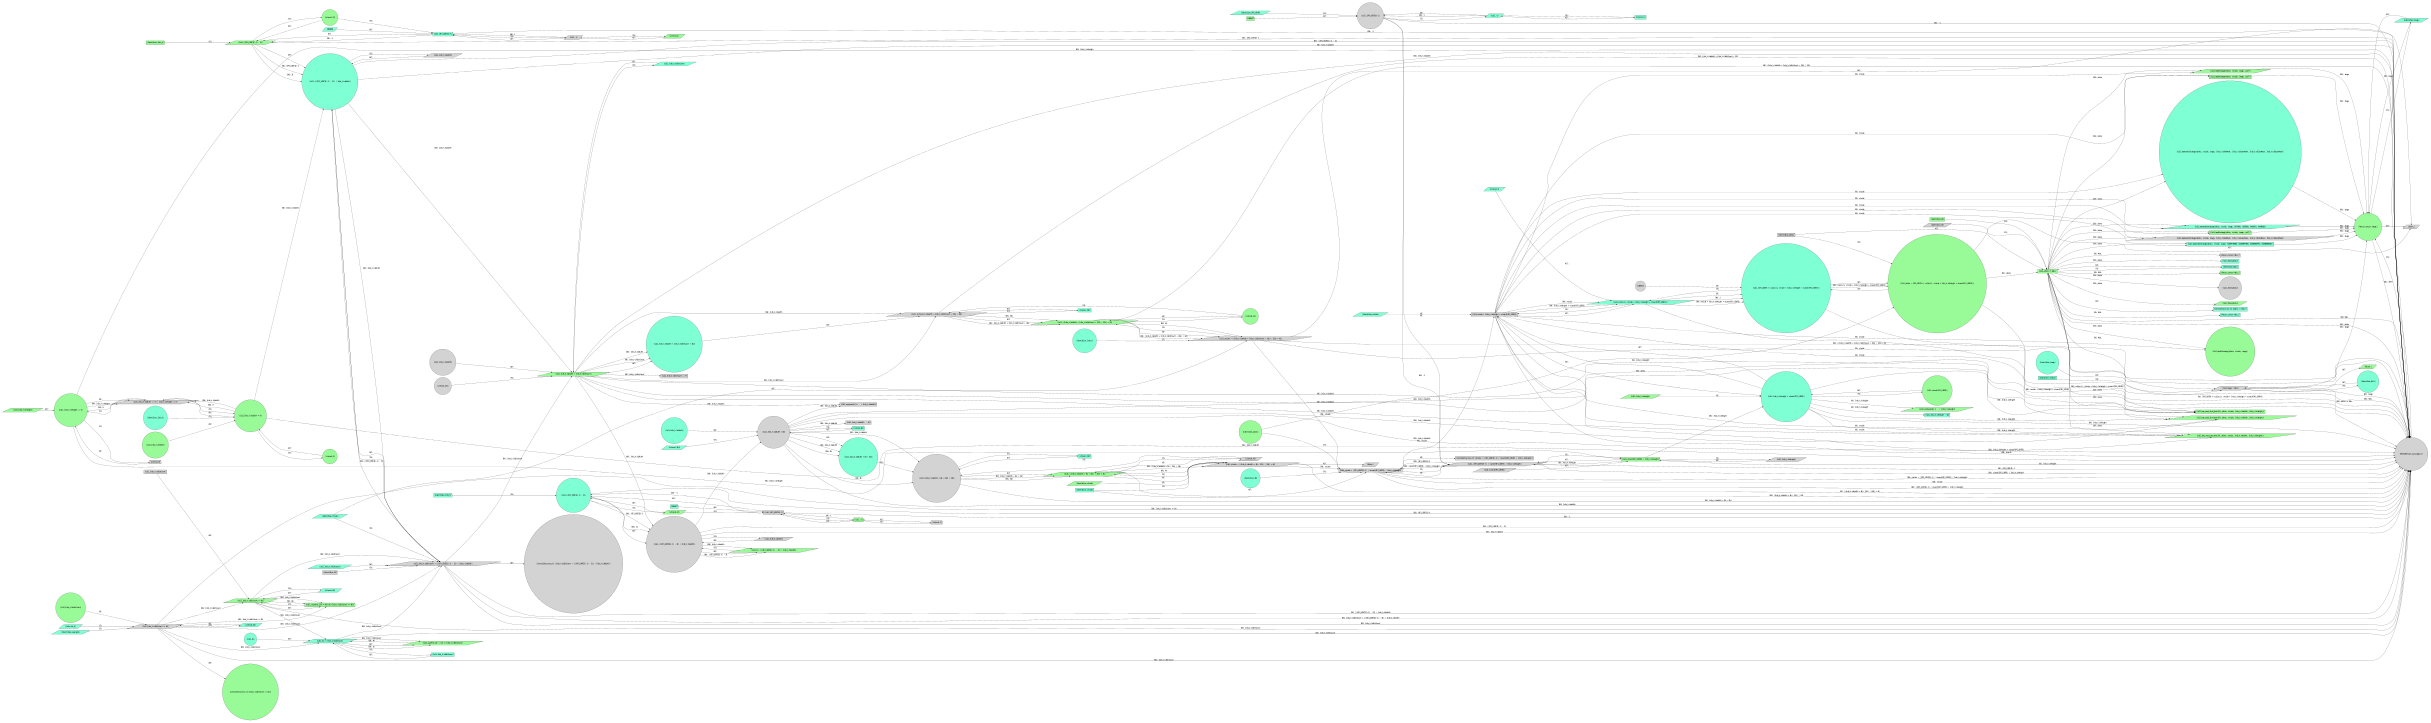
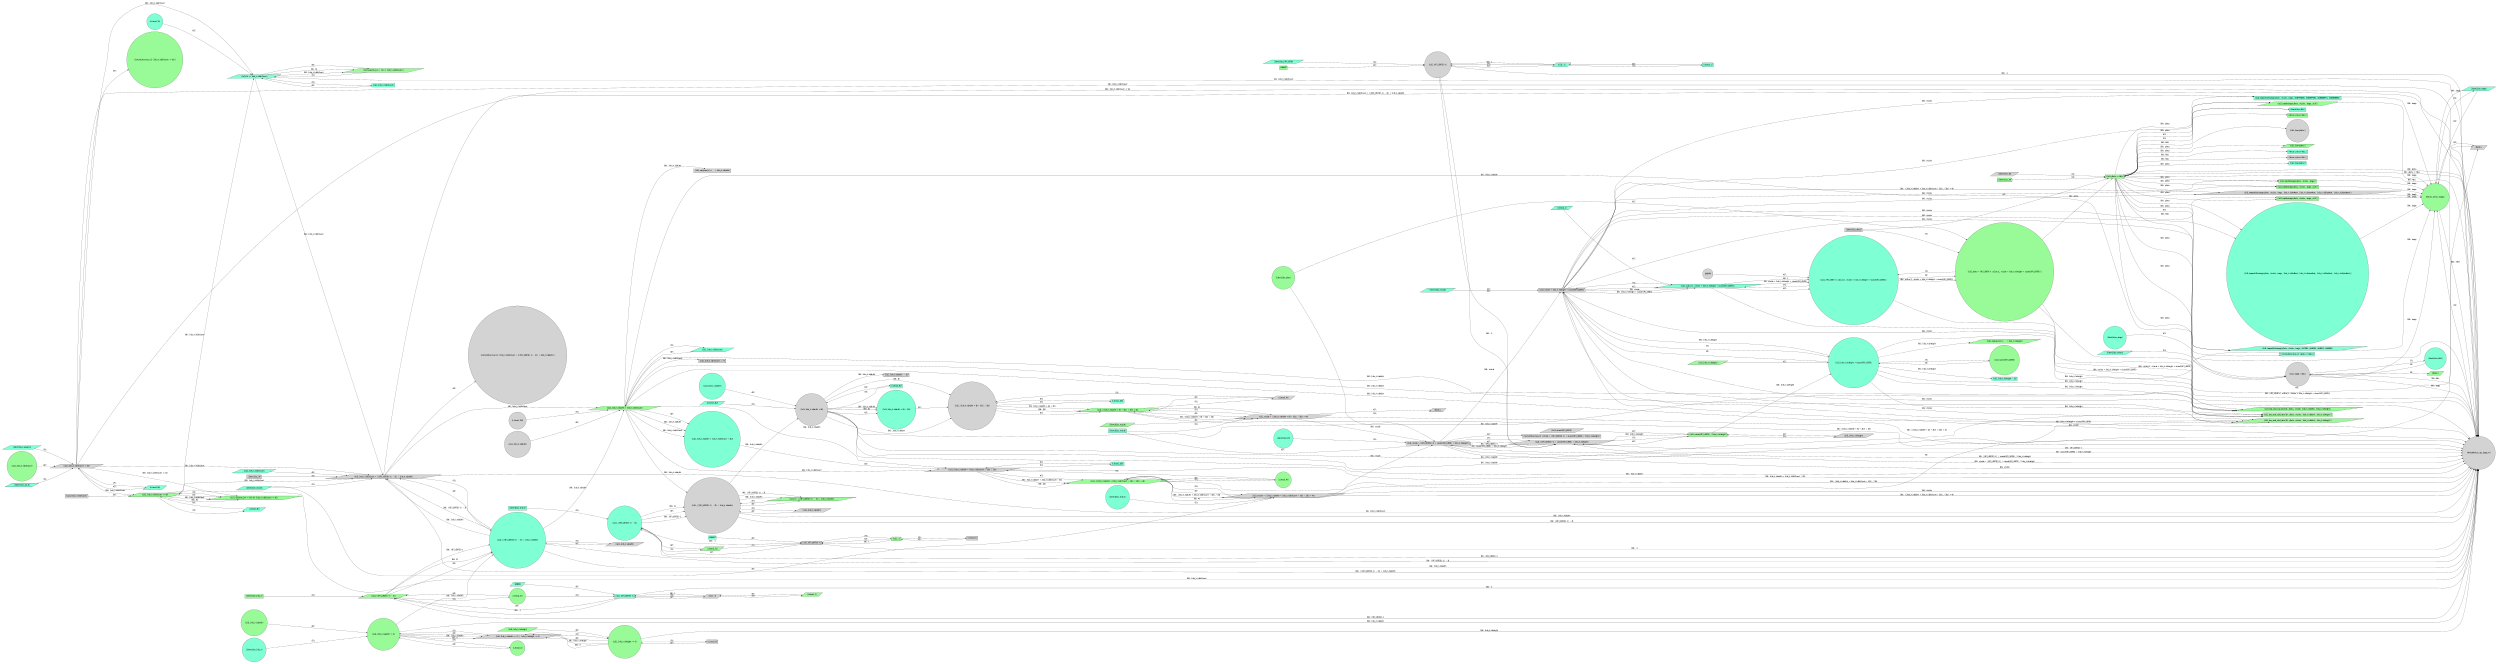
none -> (2370, 181)
(937, 314) -> (972, 470)
(1859, 337) -> (1927, 189)
(2230, 352) -> (2298, 181)
(1640, 371) -> (1708, 346)
(2047, 378) -> (2115, 353)
(2230, 388) -> (2298, 374)
(812, 412) -> none
(2101, 424) -> (2063, 380)
(2028, 465) -> none
(849, 493) -> none
(1692, 501) -> none
(330, 605) -> (254, 498)
(71, 627) -> (22, 485)
(250, 639) -> (155, 22)
(371, 641) -> (314, 75)
